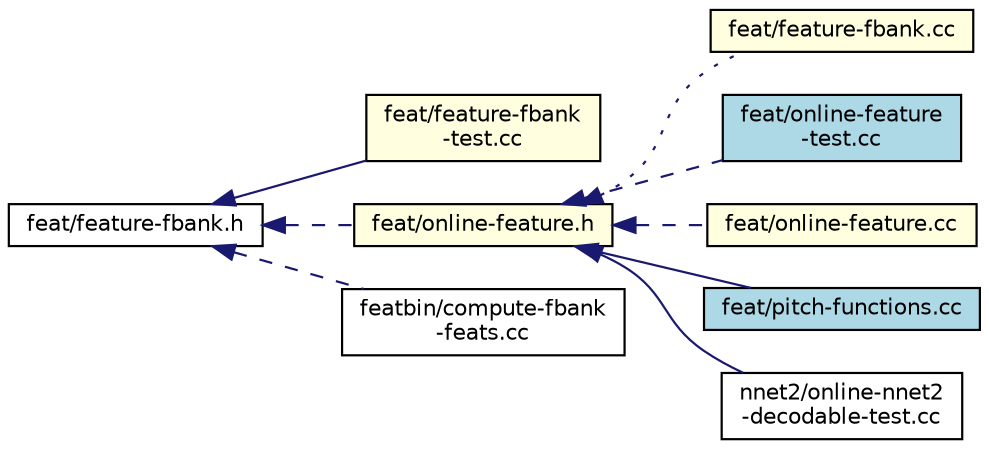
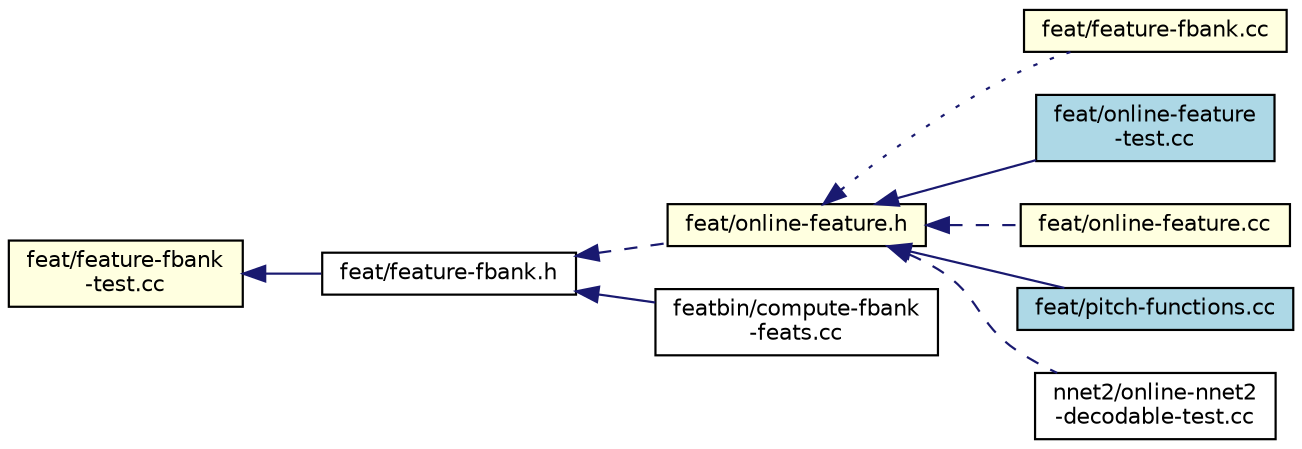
(300, 179) -> (293, 274)
(653, 179) -> (967, 179)
(299, 271) -> (627, 298)
(670, 316) -> (982, 315)
